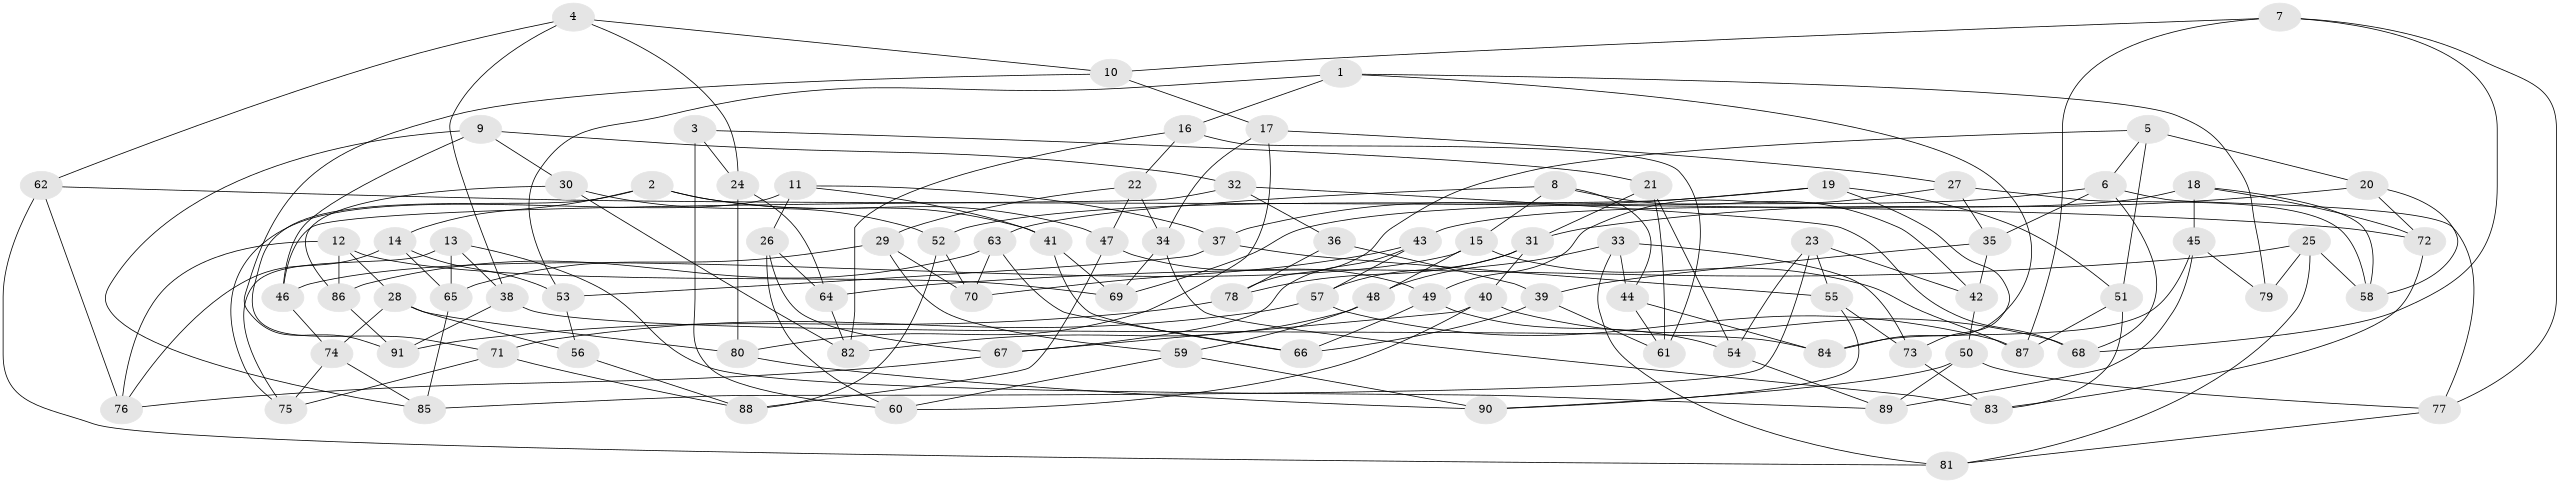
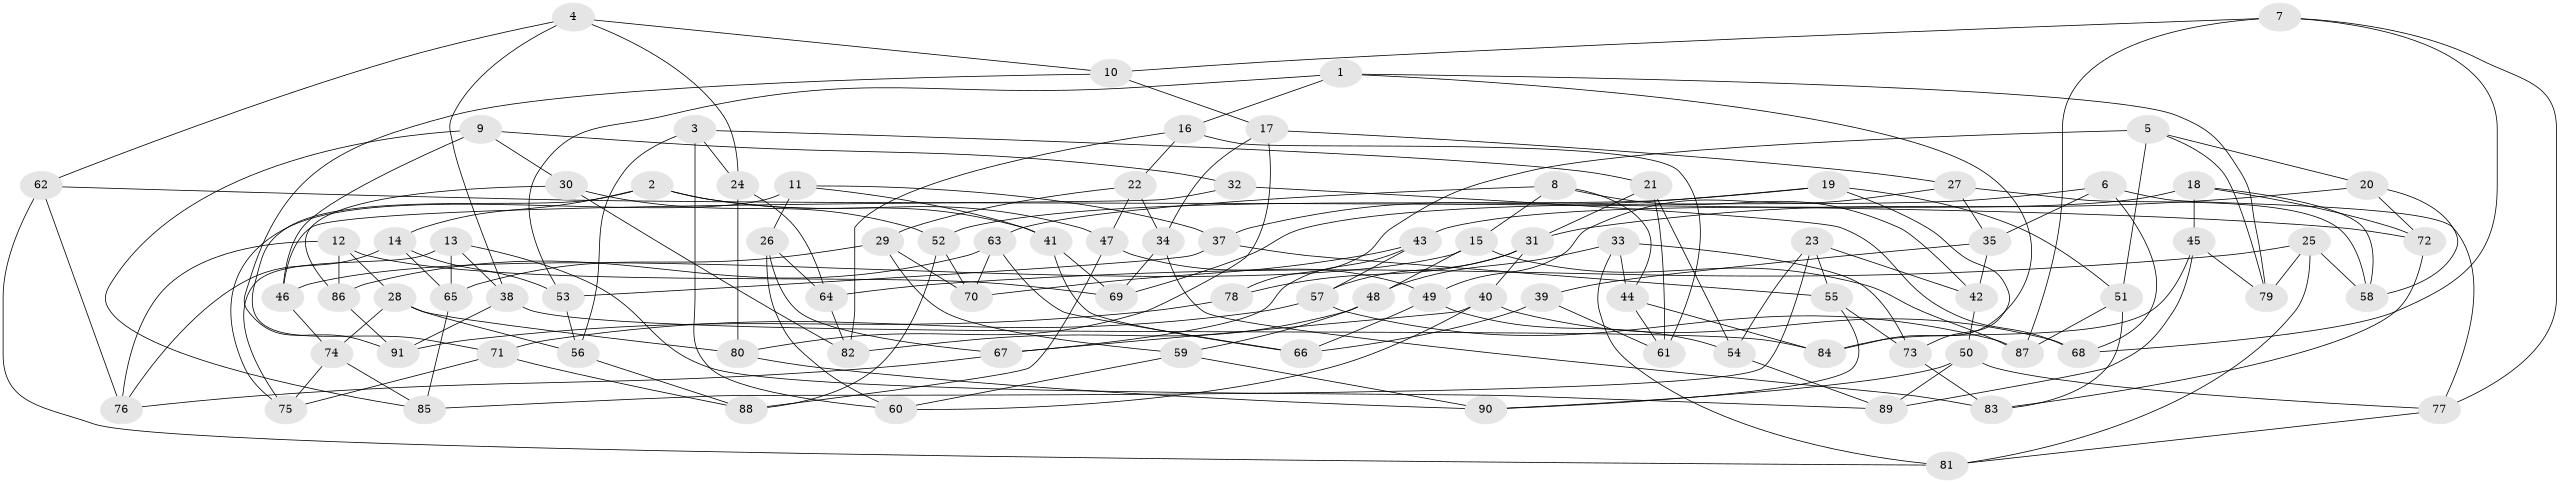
(2127, 157) -> (2229, 182)
none -> (602, 222)
(1335, 242) -> none
